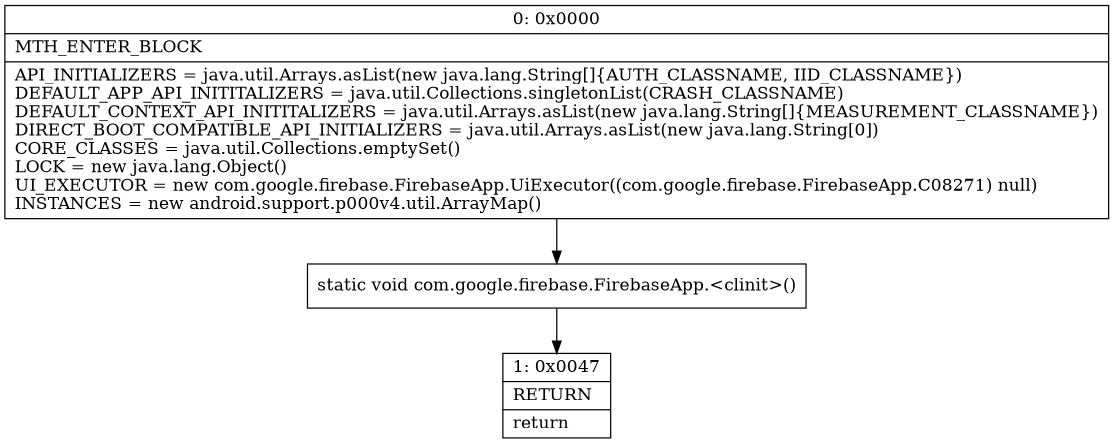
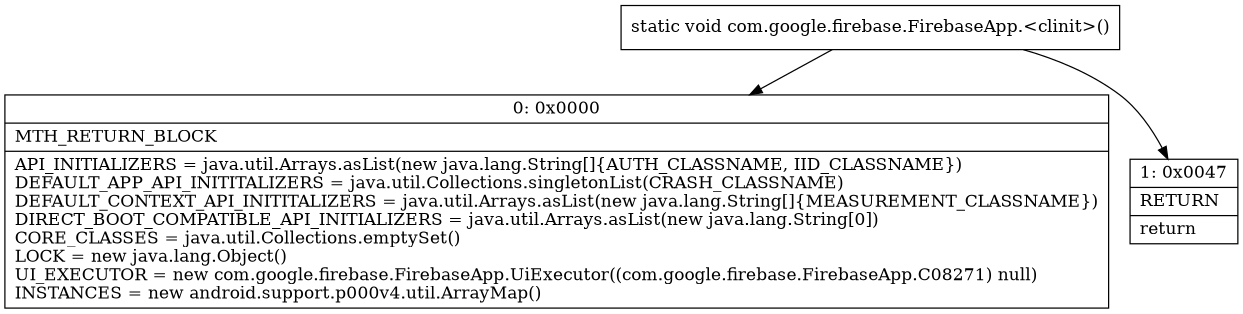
(109, 47) -> (116, 137)
(557, 235) -> (796, 69)
